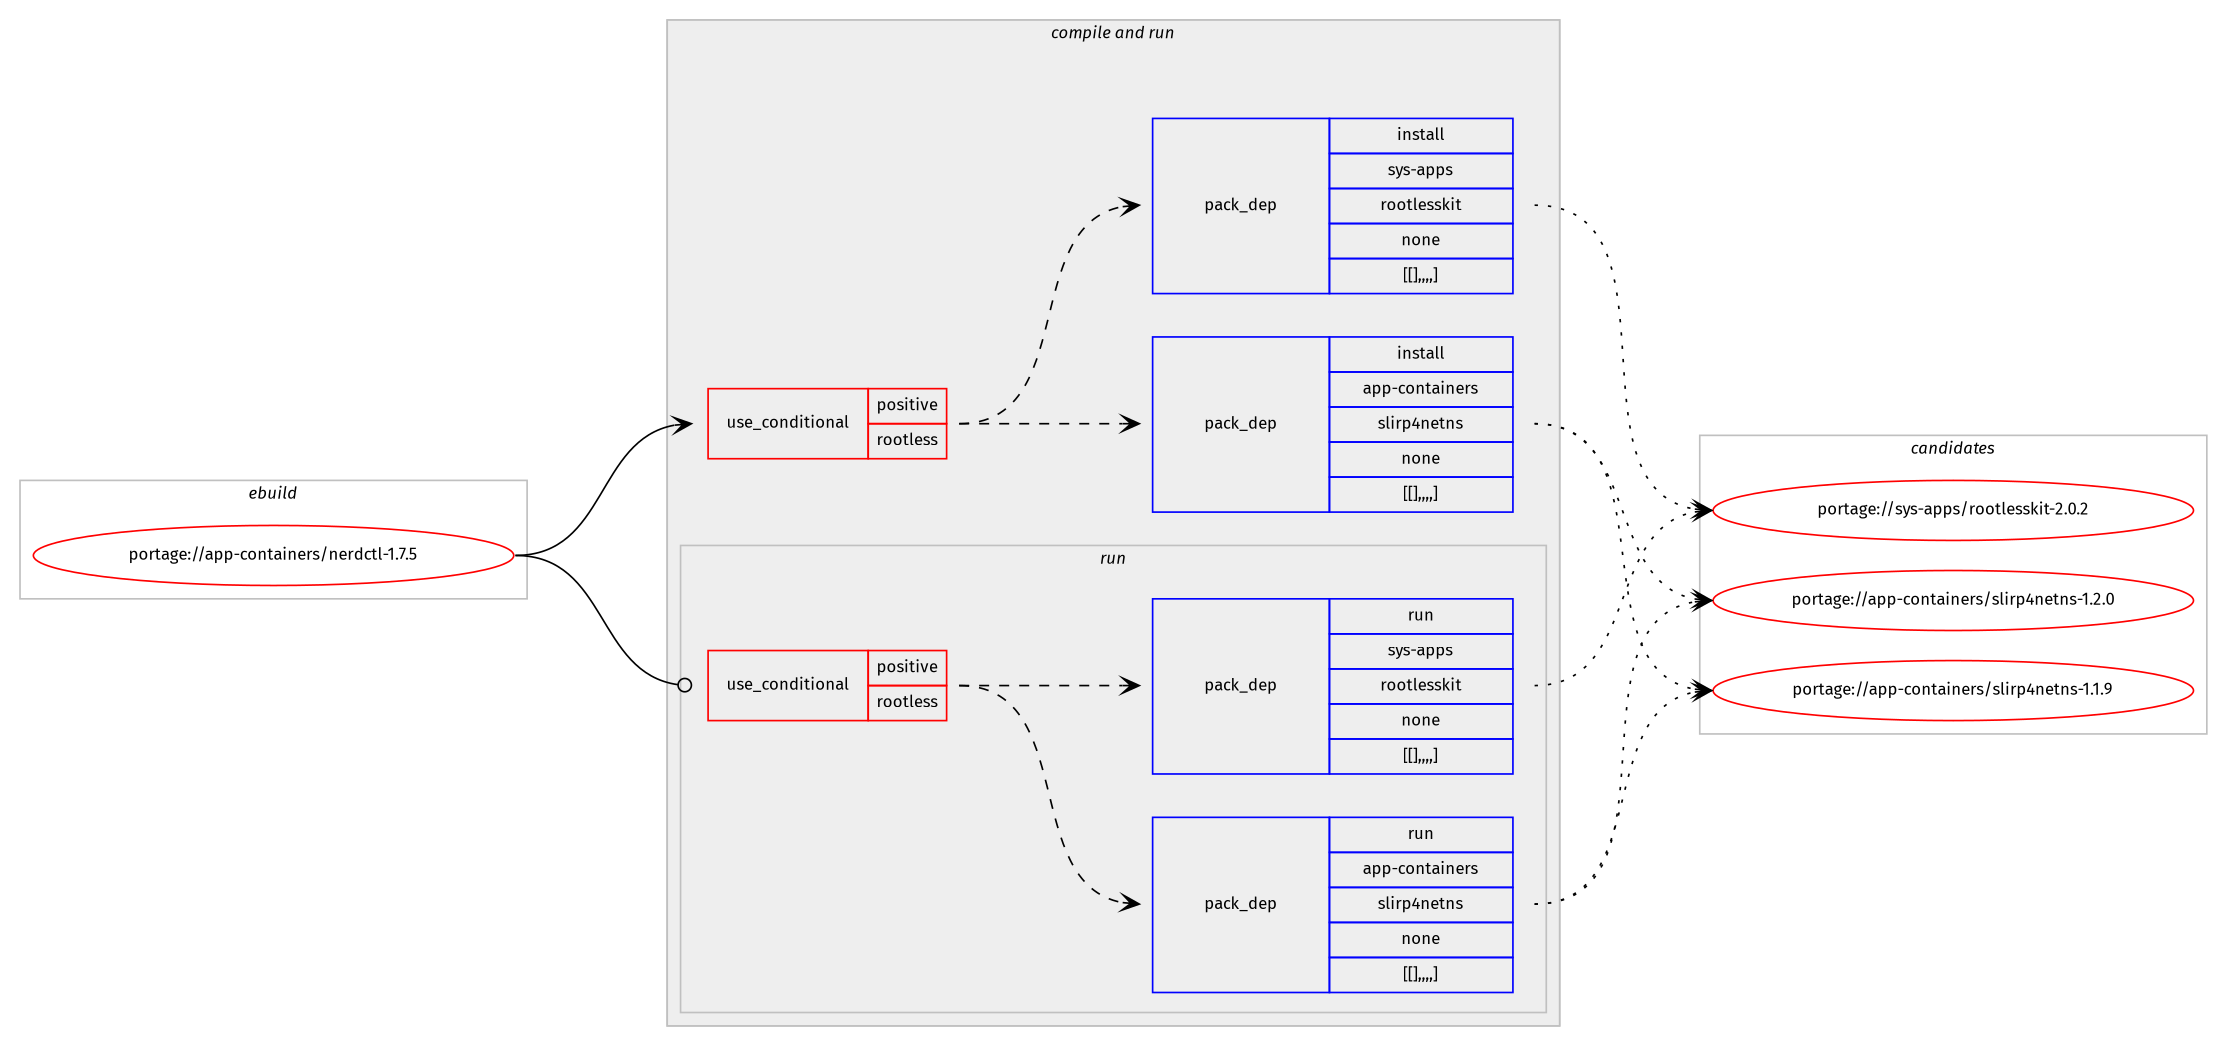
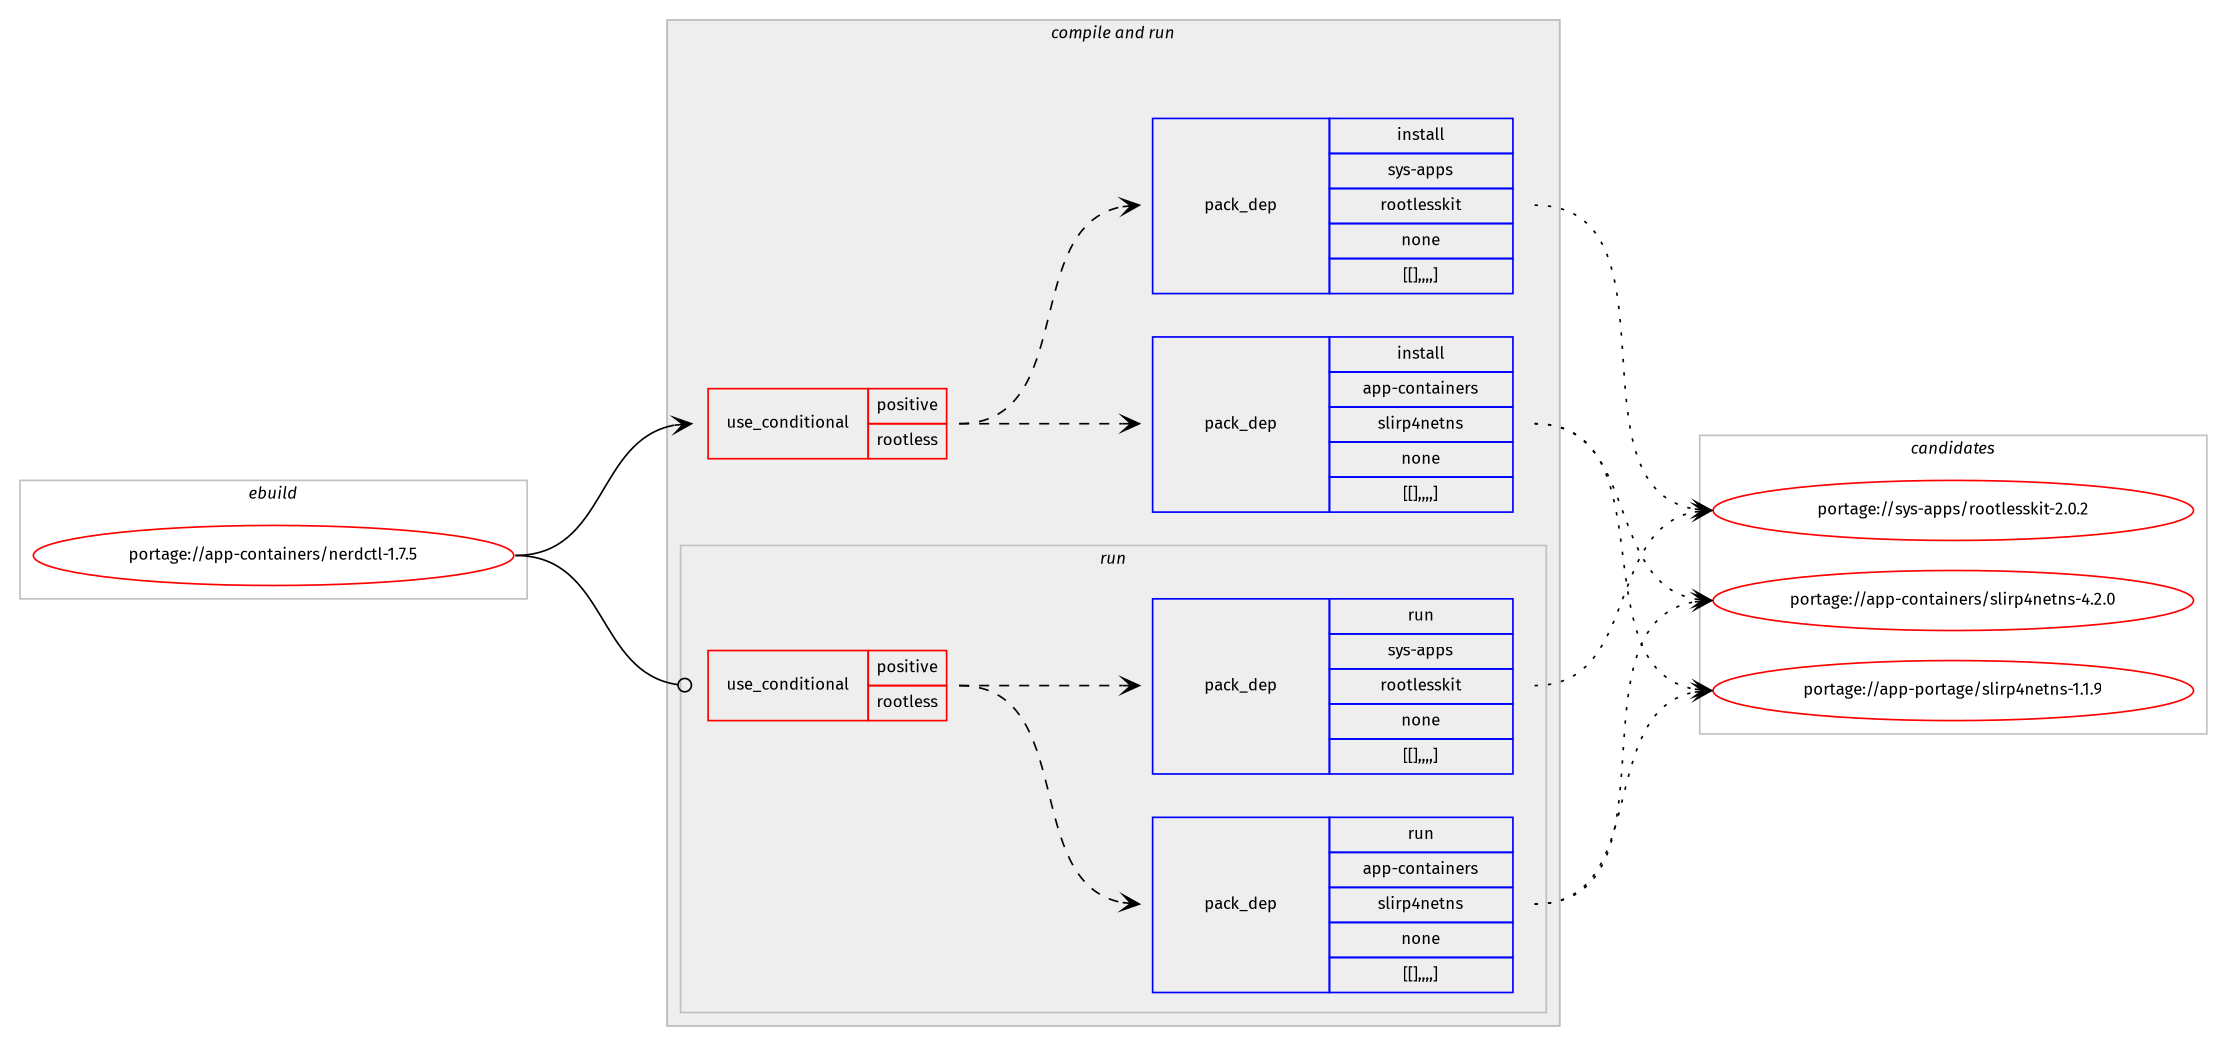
(1953, 600) -> (1953, 600)
(1953, 691) -> (1953, 691)
